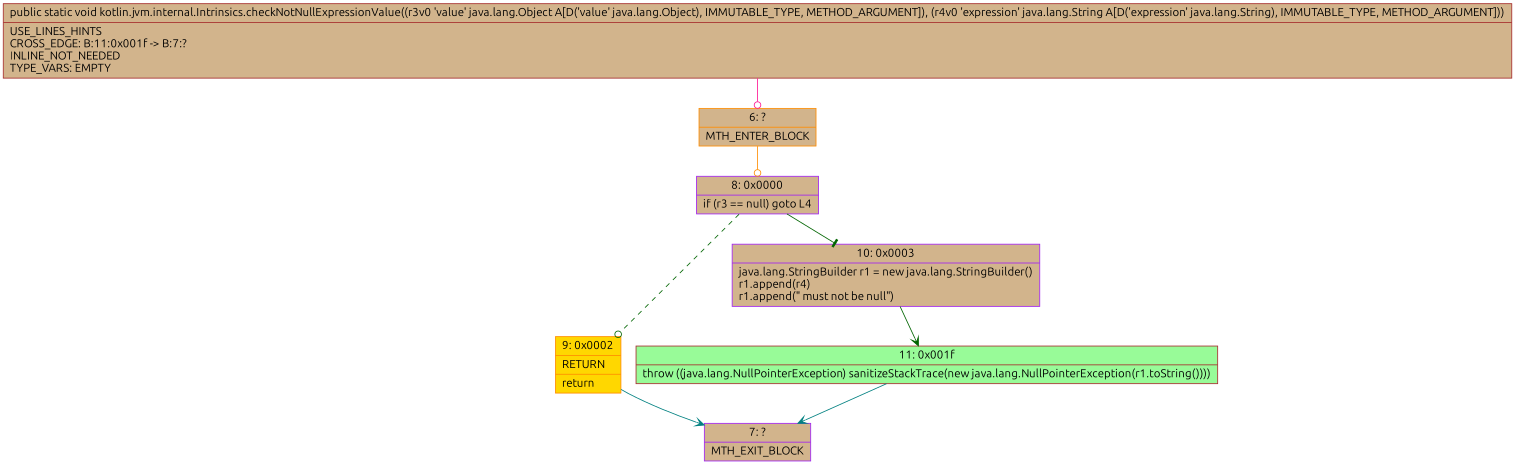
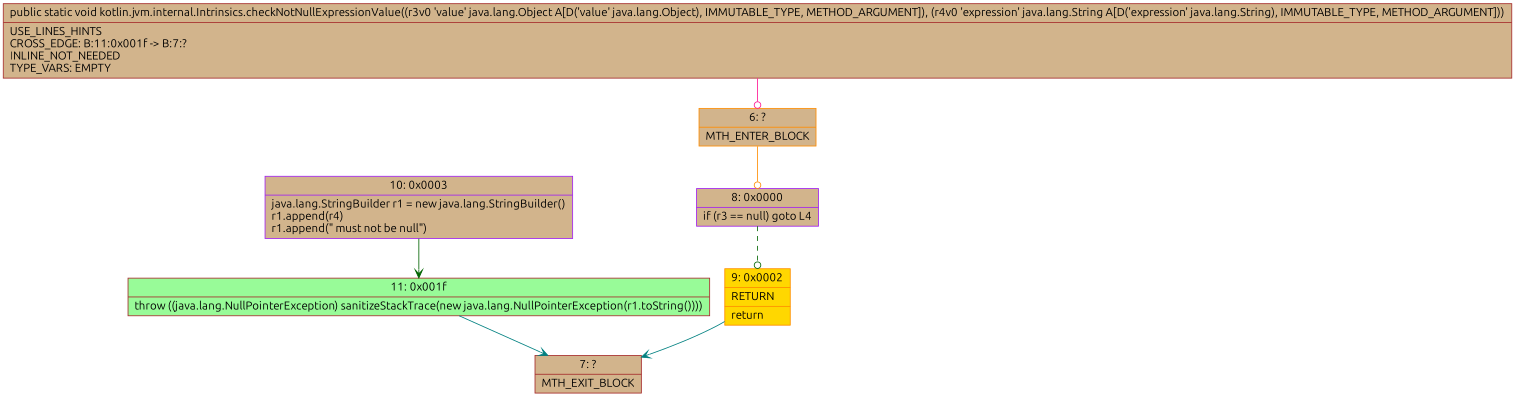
(810, 228) -> none
(758, 442) -> (588, 374)
